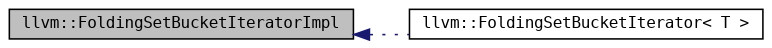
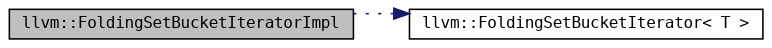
(390, 35) -> (374, 14)
